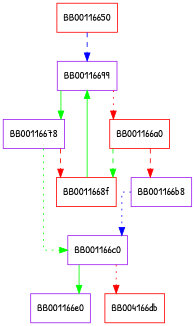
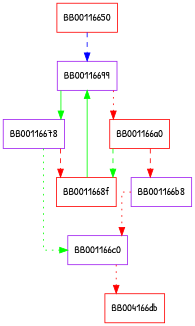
(122, 205) -> (122, 205)
(61, 308) -> none
